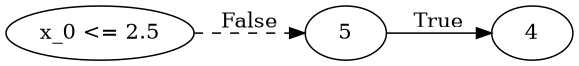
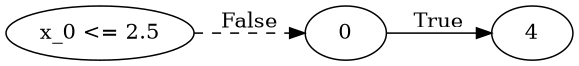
(346, 33) -> (346, 33)
